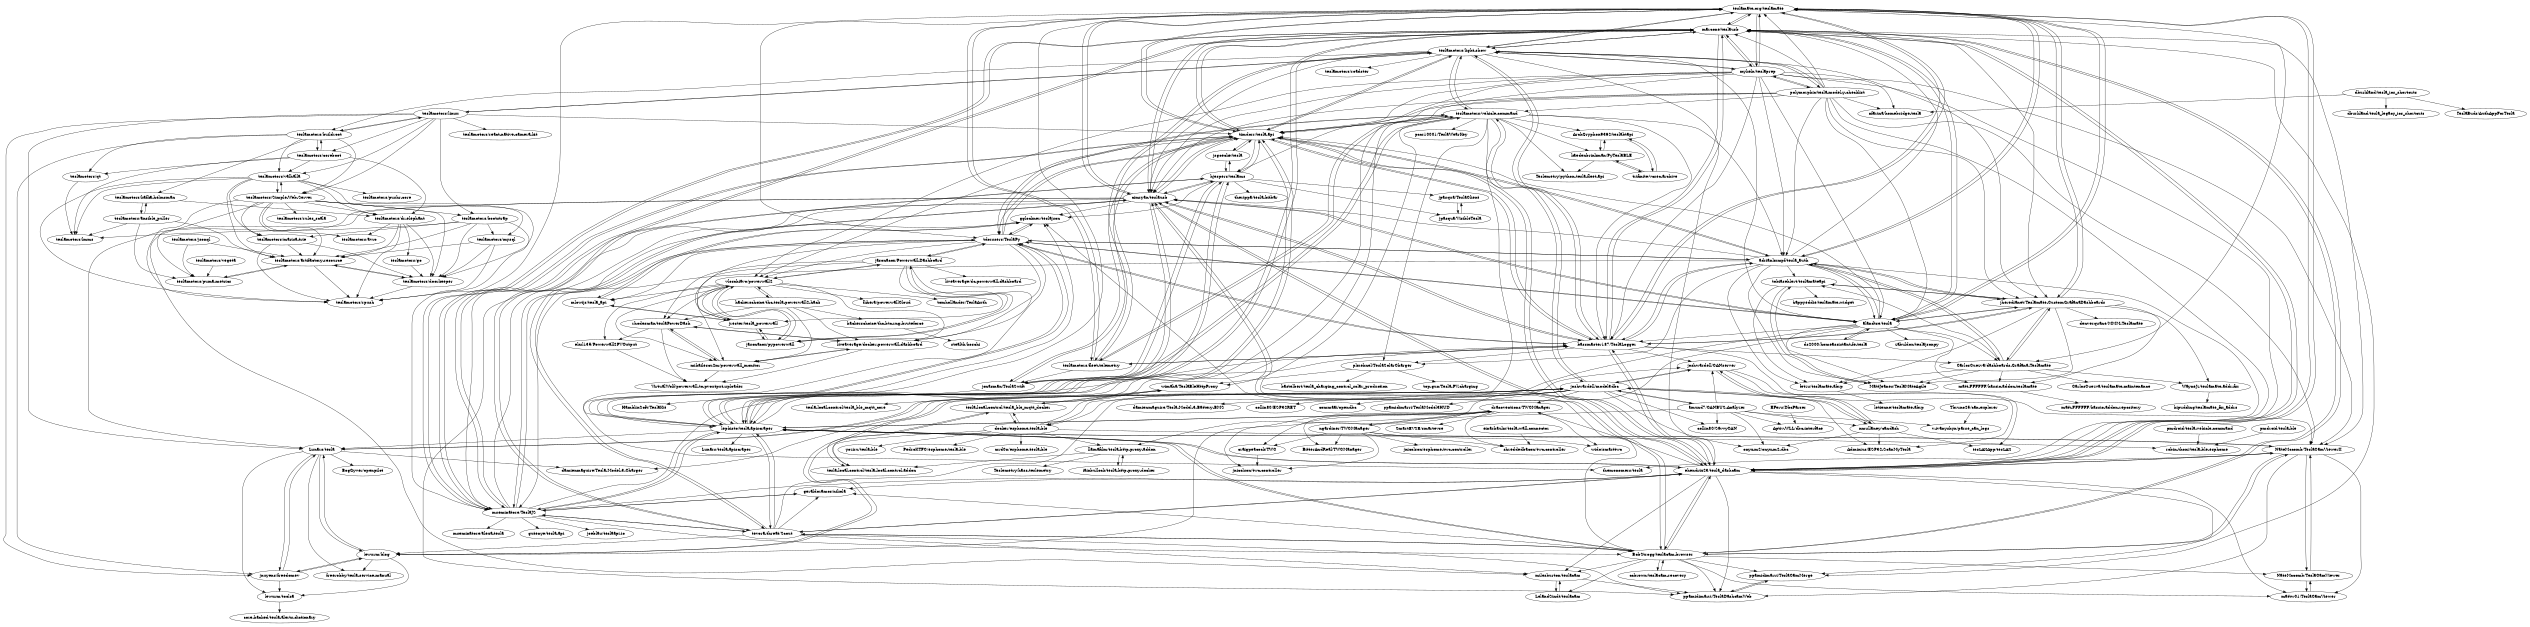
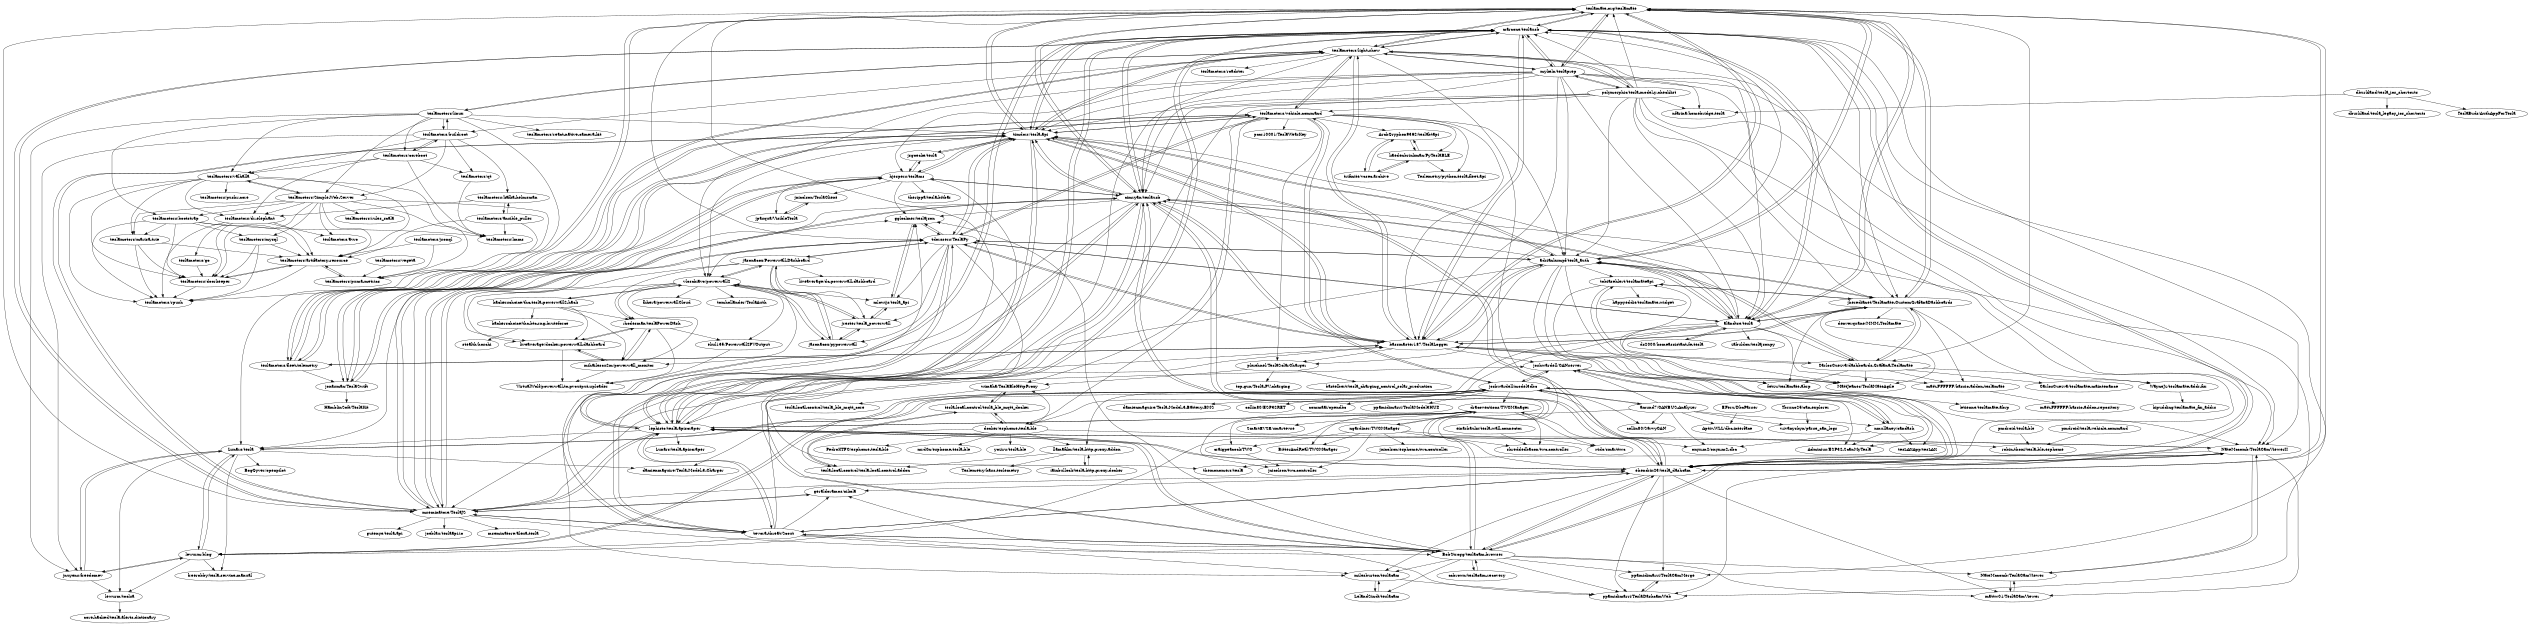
(1459, 198) -> (816, 198)
none -> (670, 256)
(1067, 385) -> none
